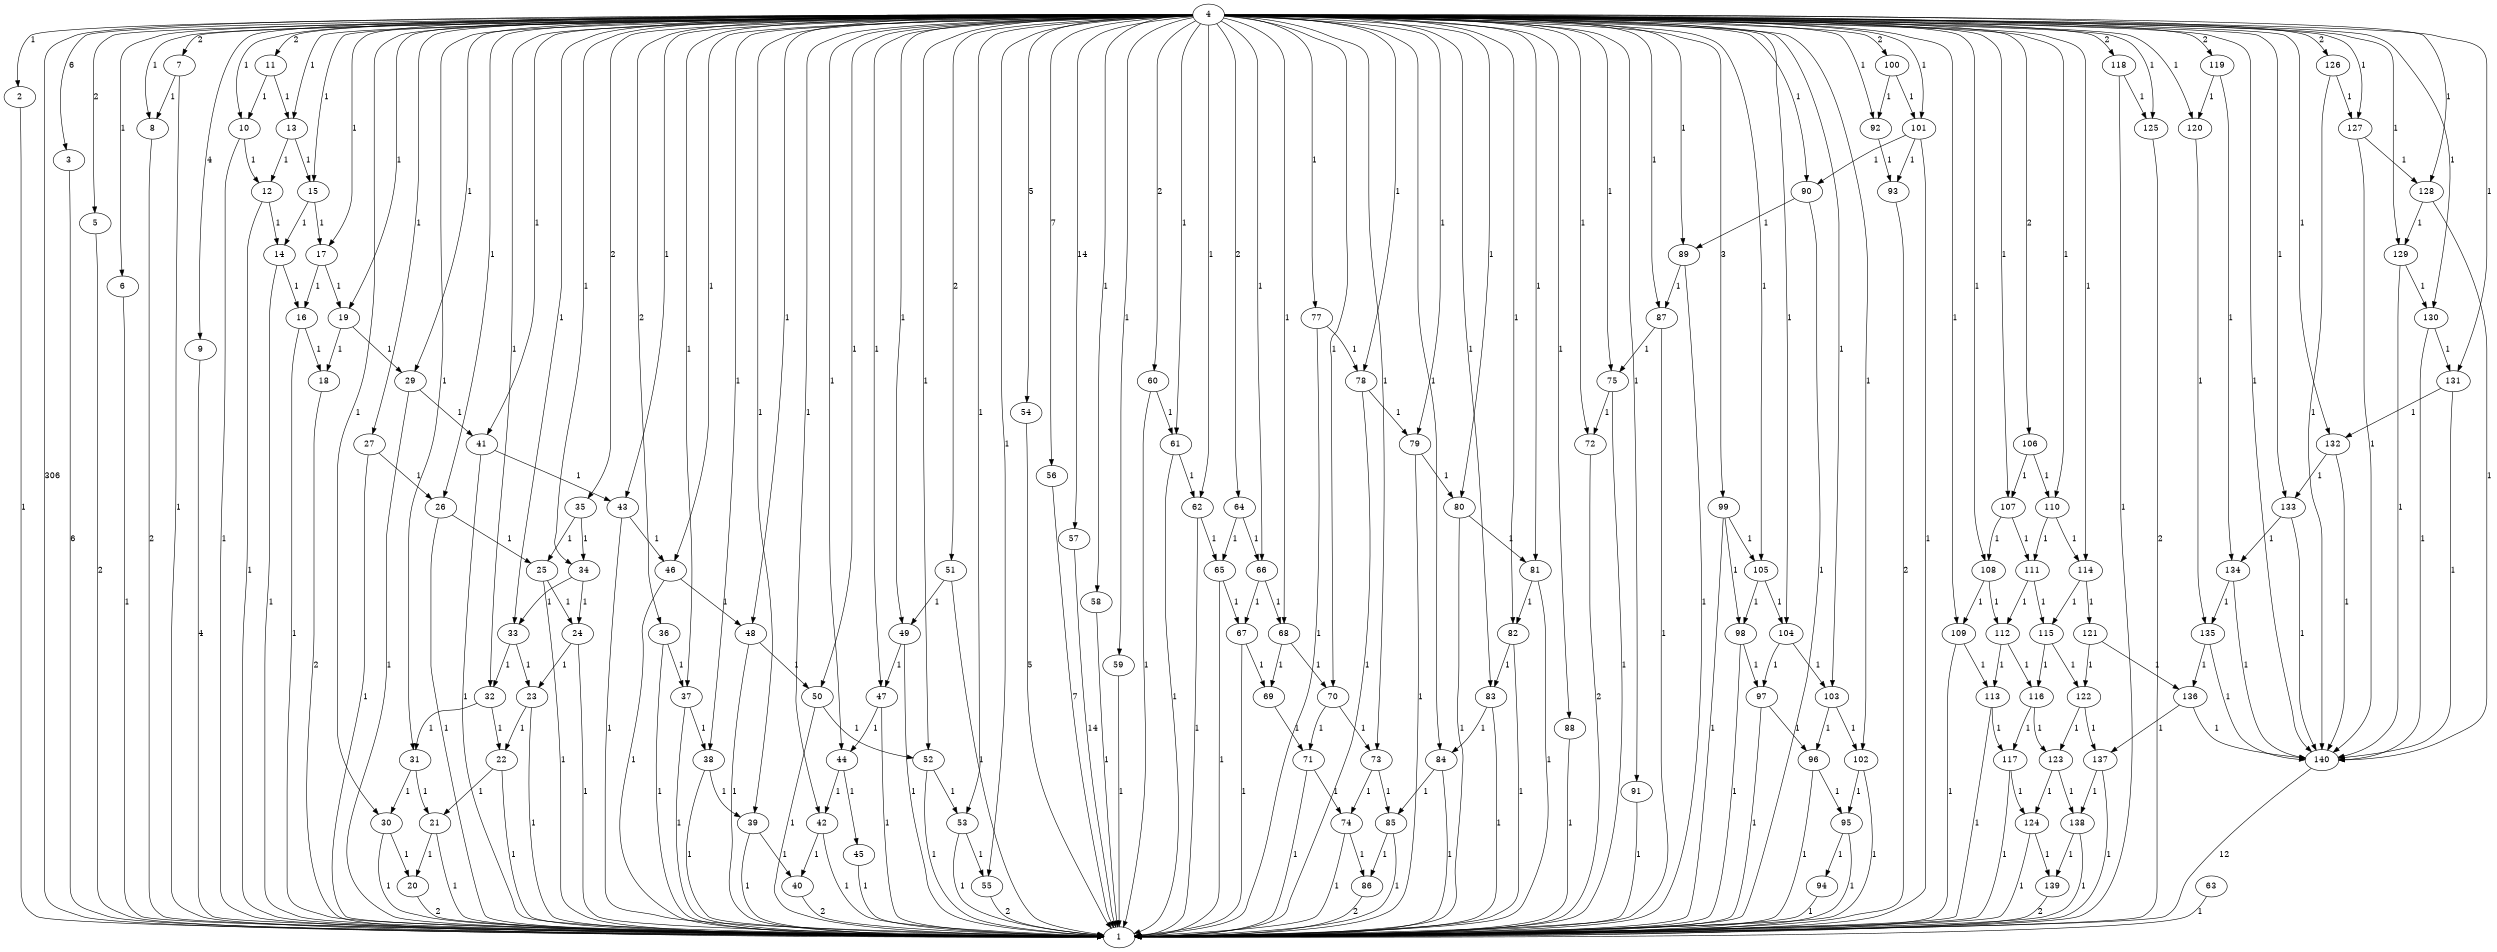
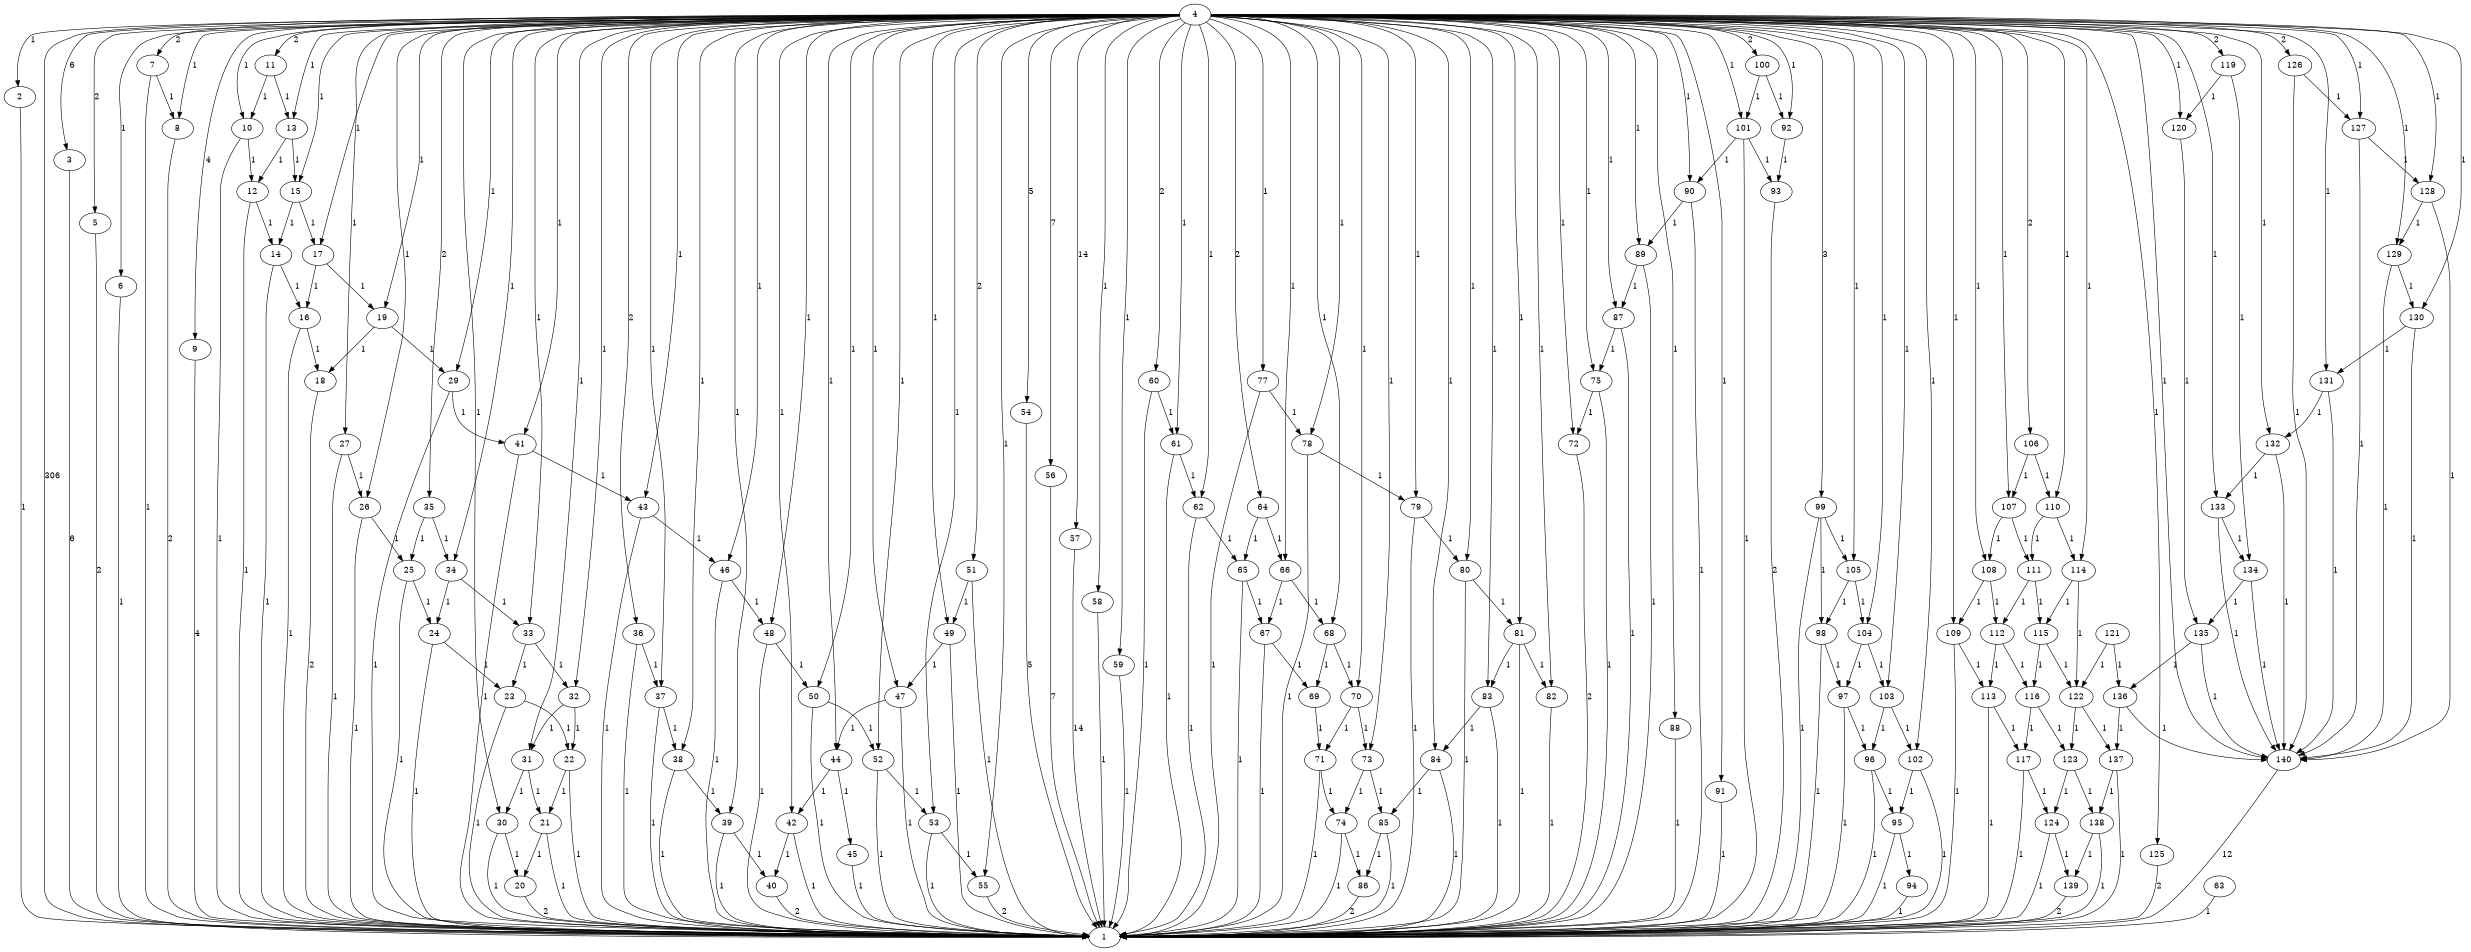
(2119, 65) -> none
(2088, 599) -> (2078, 631)
(1503, 663) -> (1502, 662)
